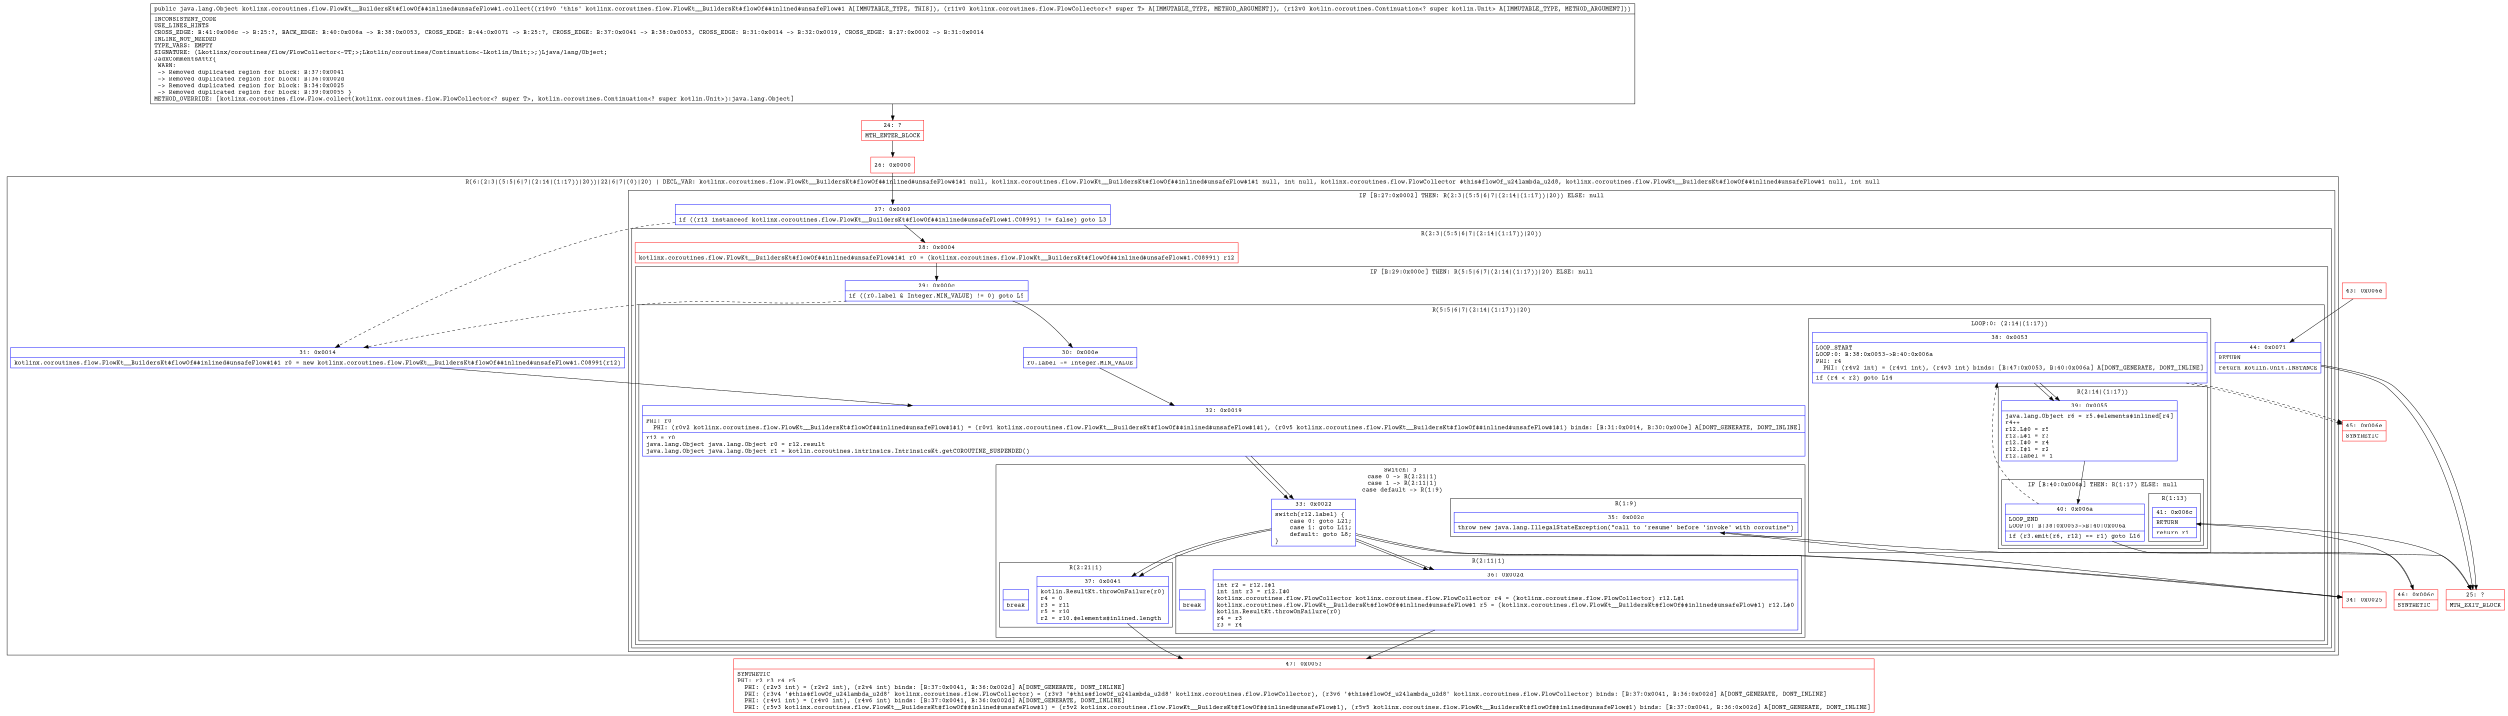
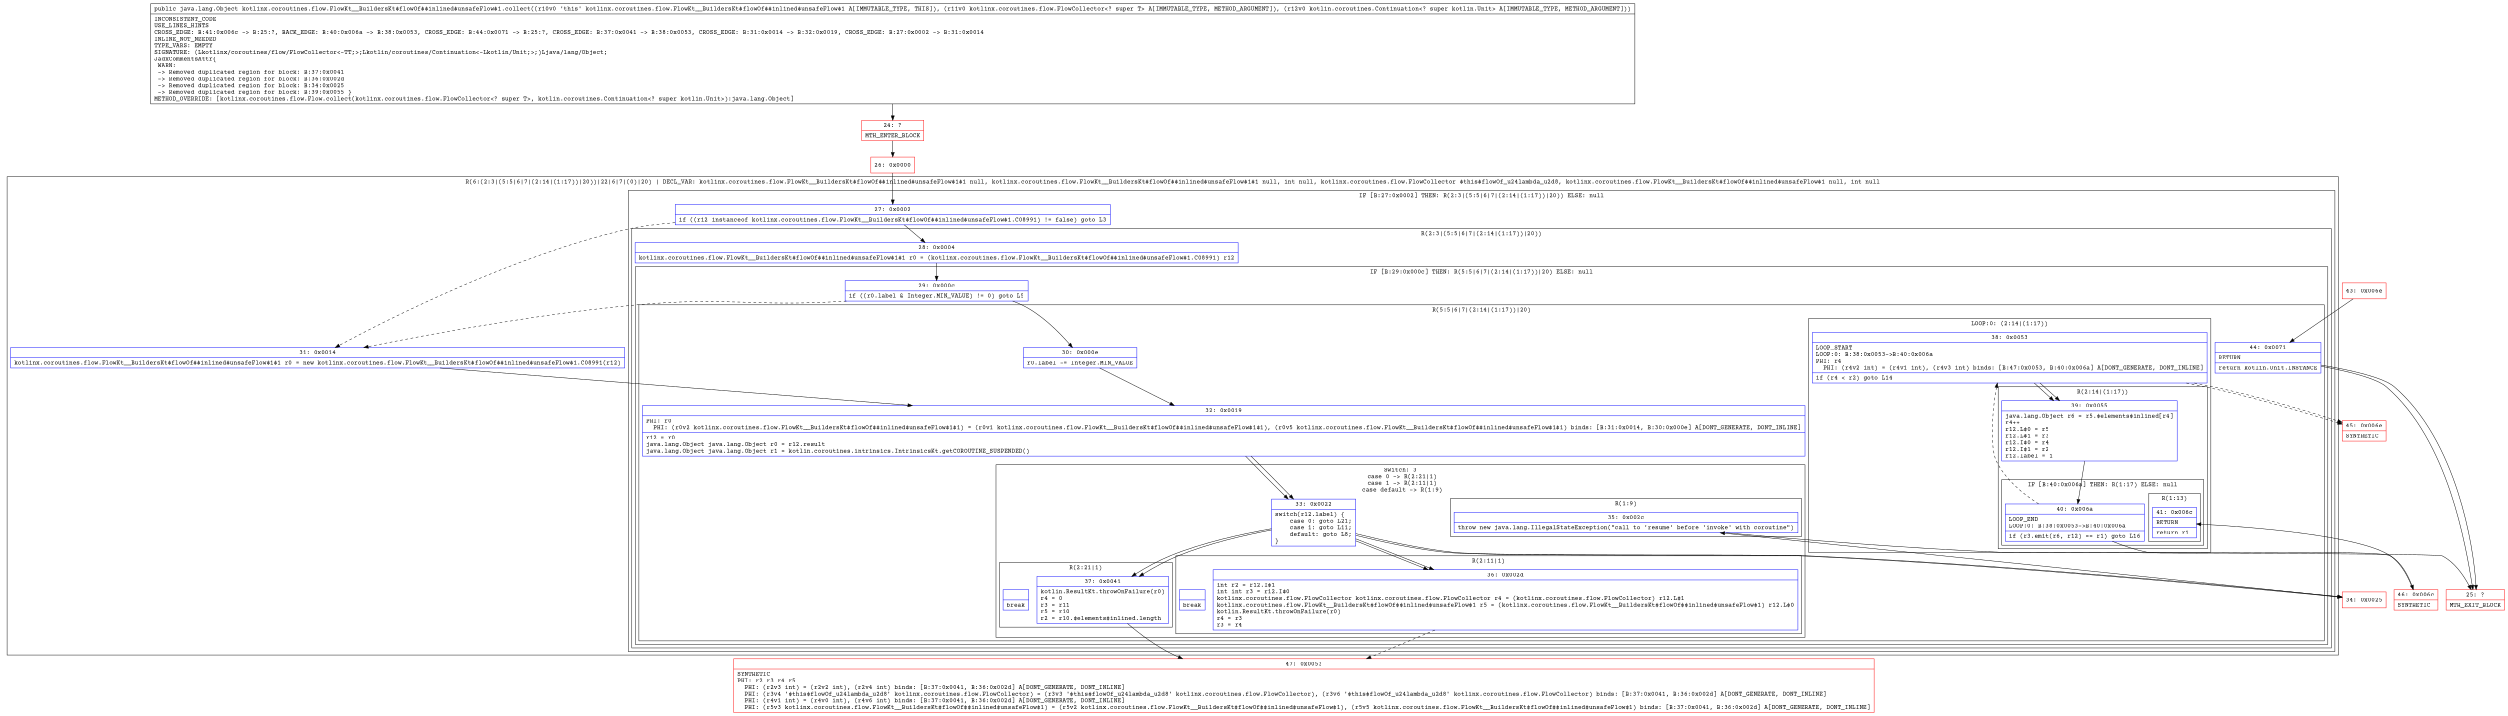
(937, 253) -> (937, 253)
(2348, 534) -> none
(1403, 644) -> (1403, 644)
